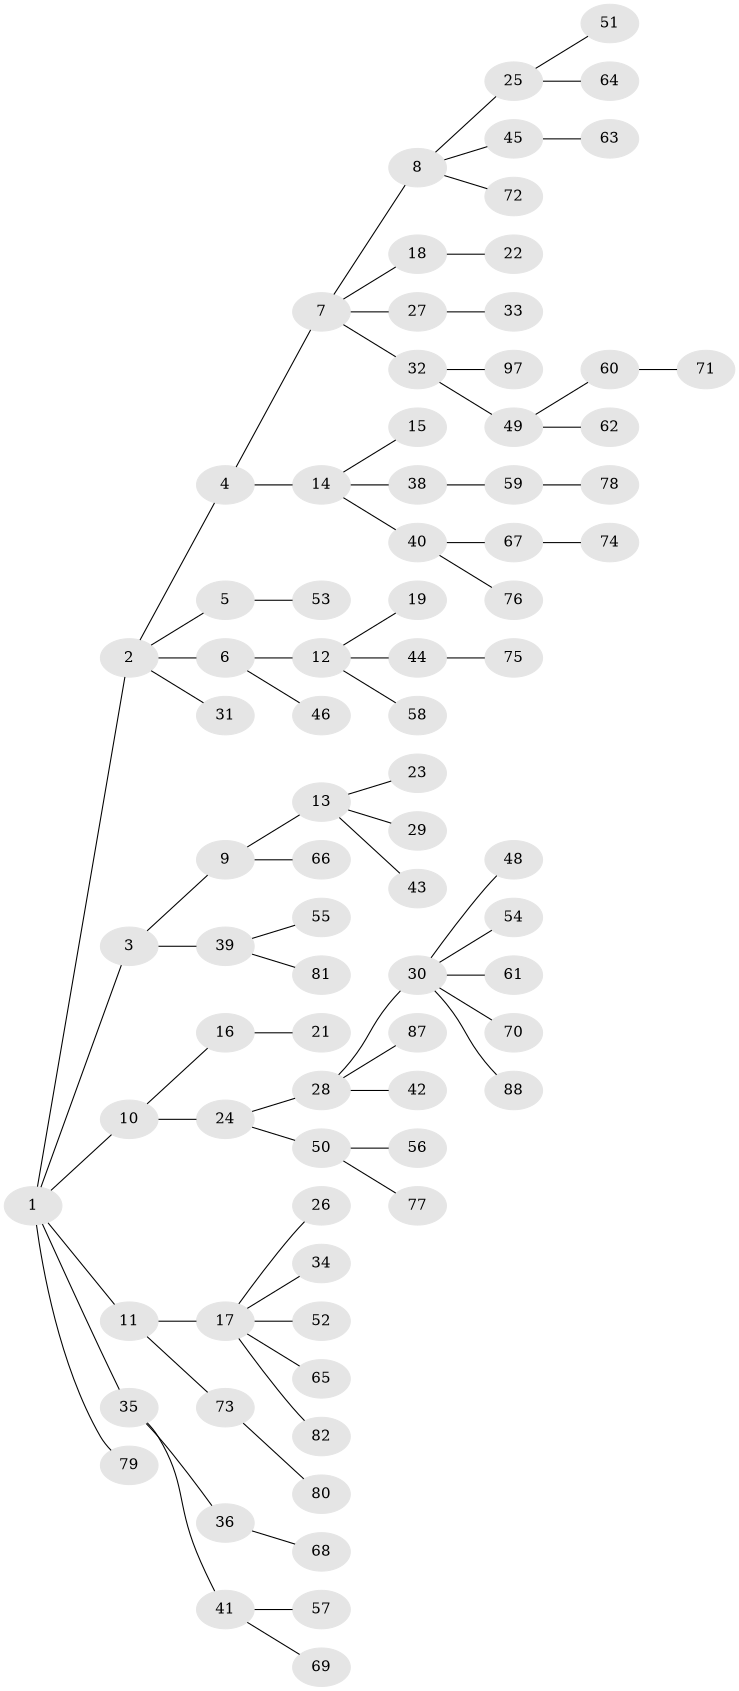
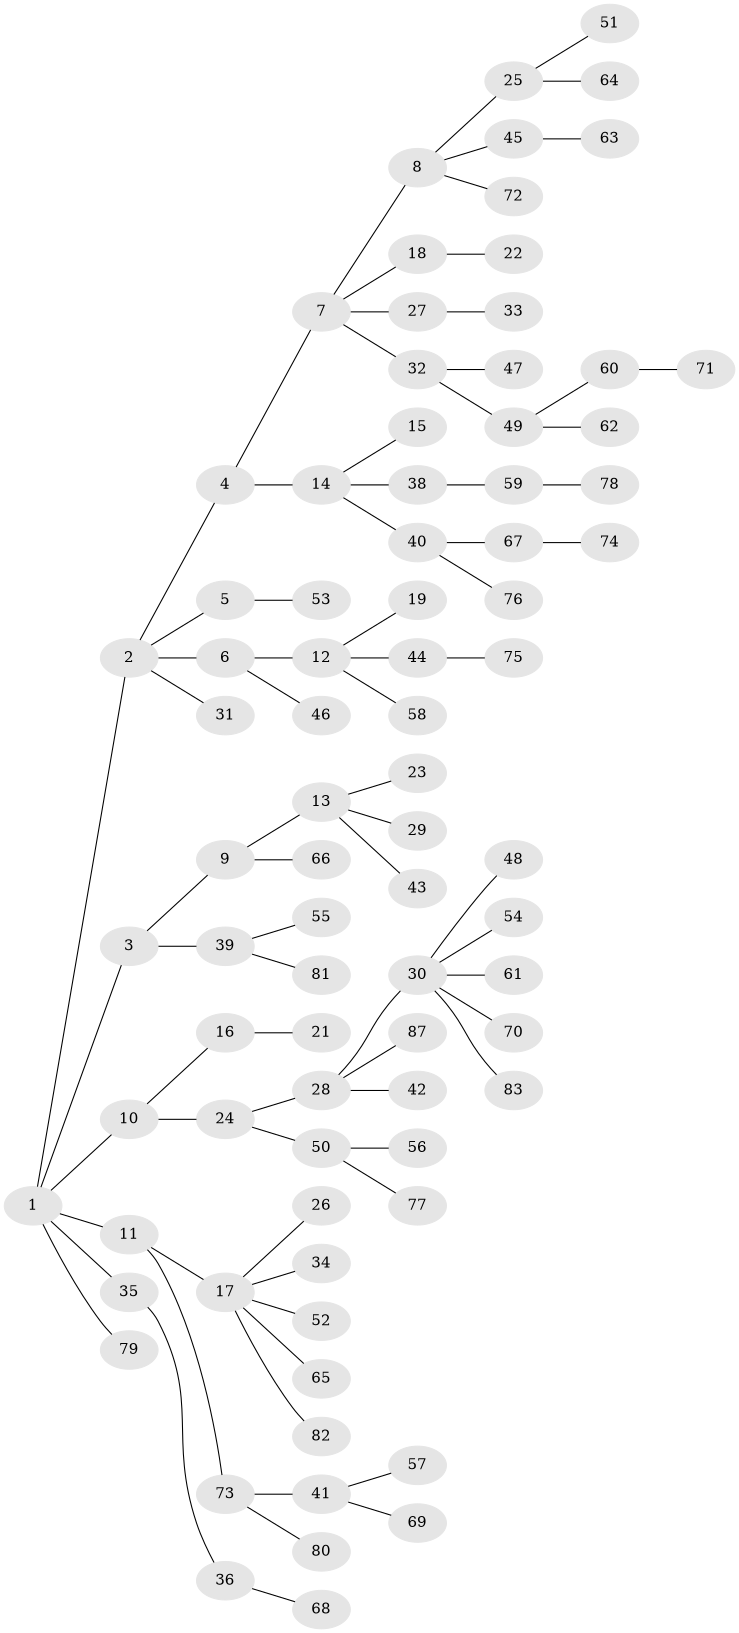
(514, 370) -> (514, 370)
(514, 1090) -> (514, 1090)
(183, 1506) -> (274, 1494)
